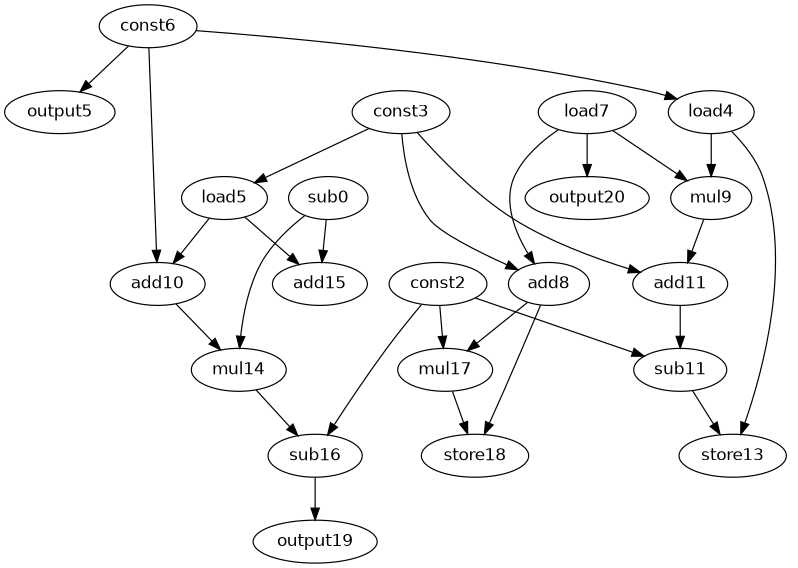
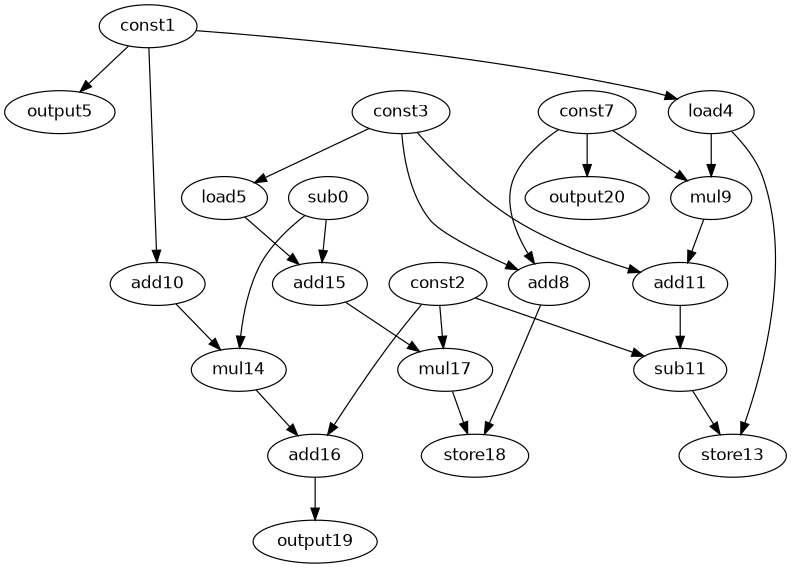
(148, 26) -> (148, 26)
(587, 112) -> (587, 112)
(195, 236) -> none
(502, 323) -> (377, 324)
(315, 456) -> (315, 456)
